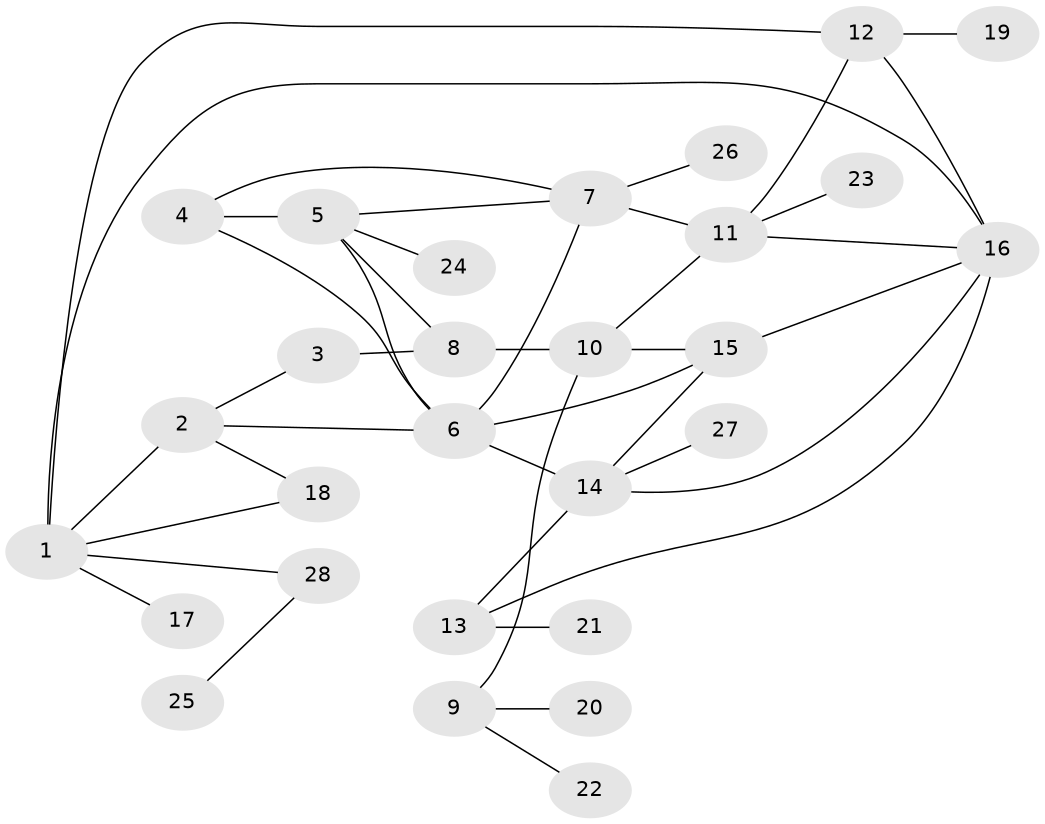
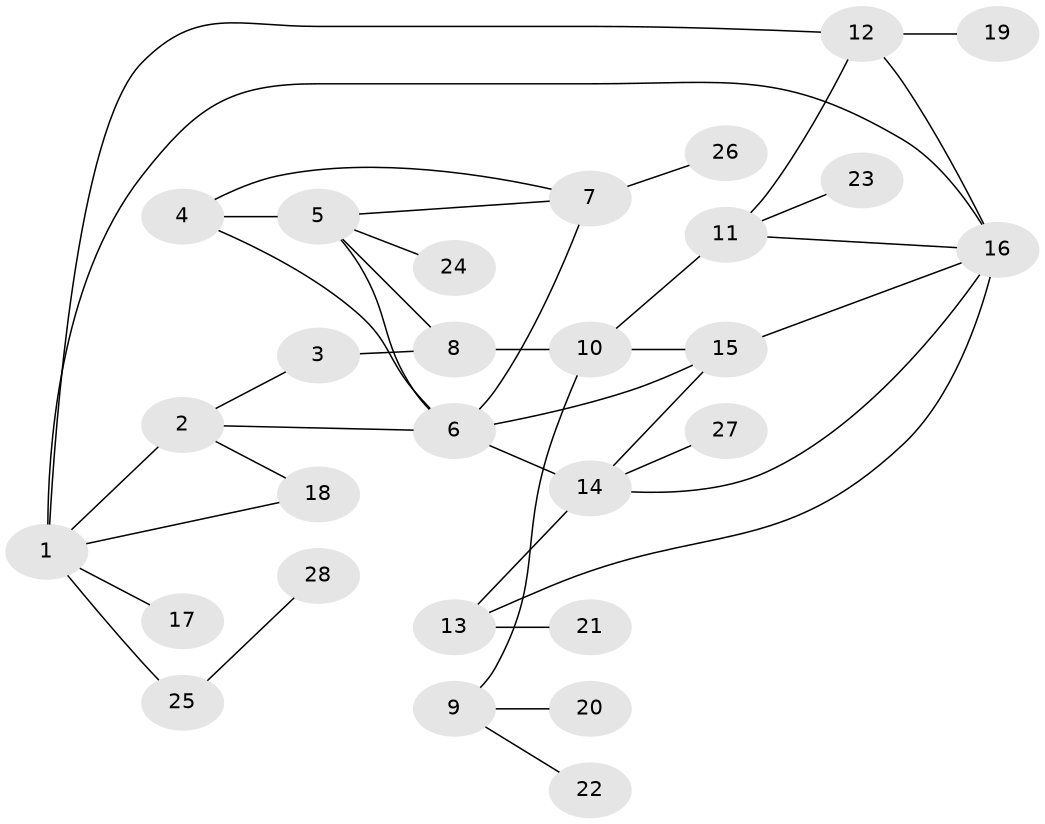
(658, 217) -> none
(183, 564) -> (112, 629)
